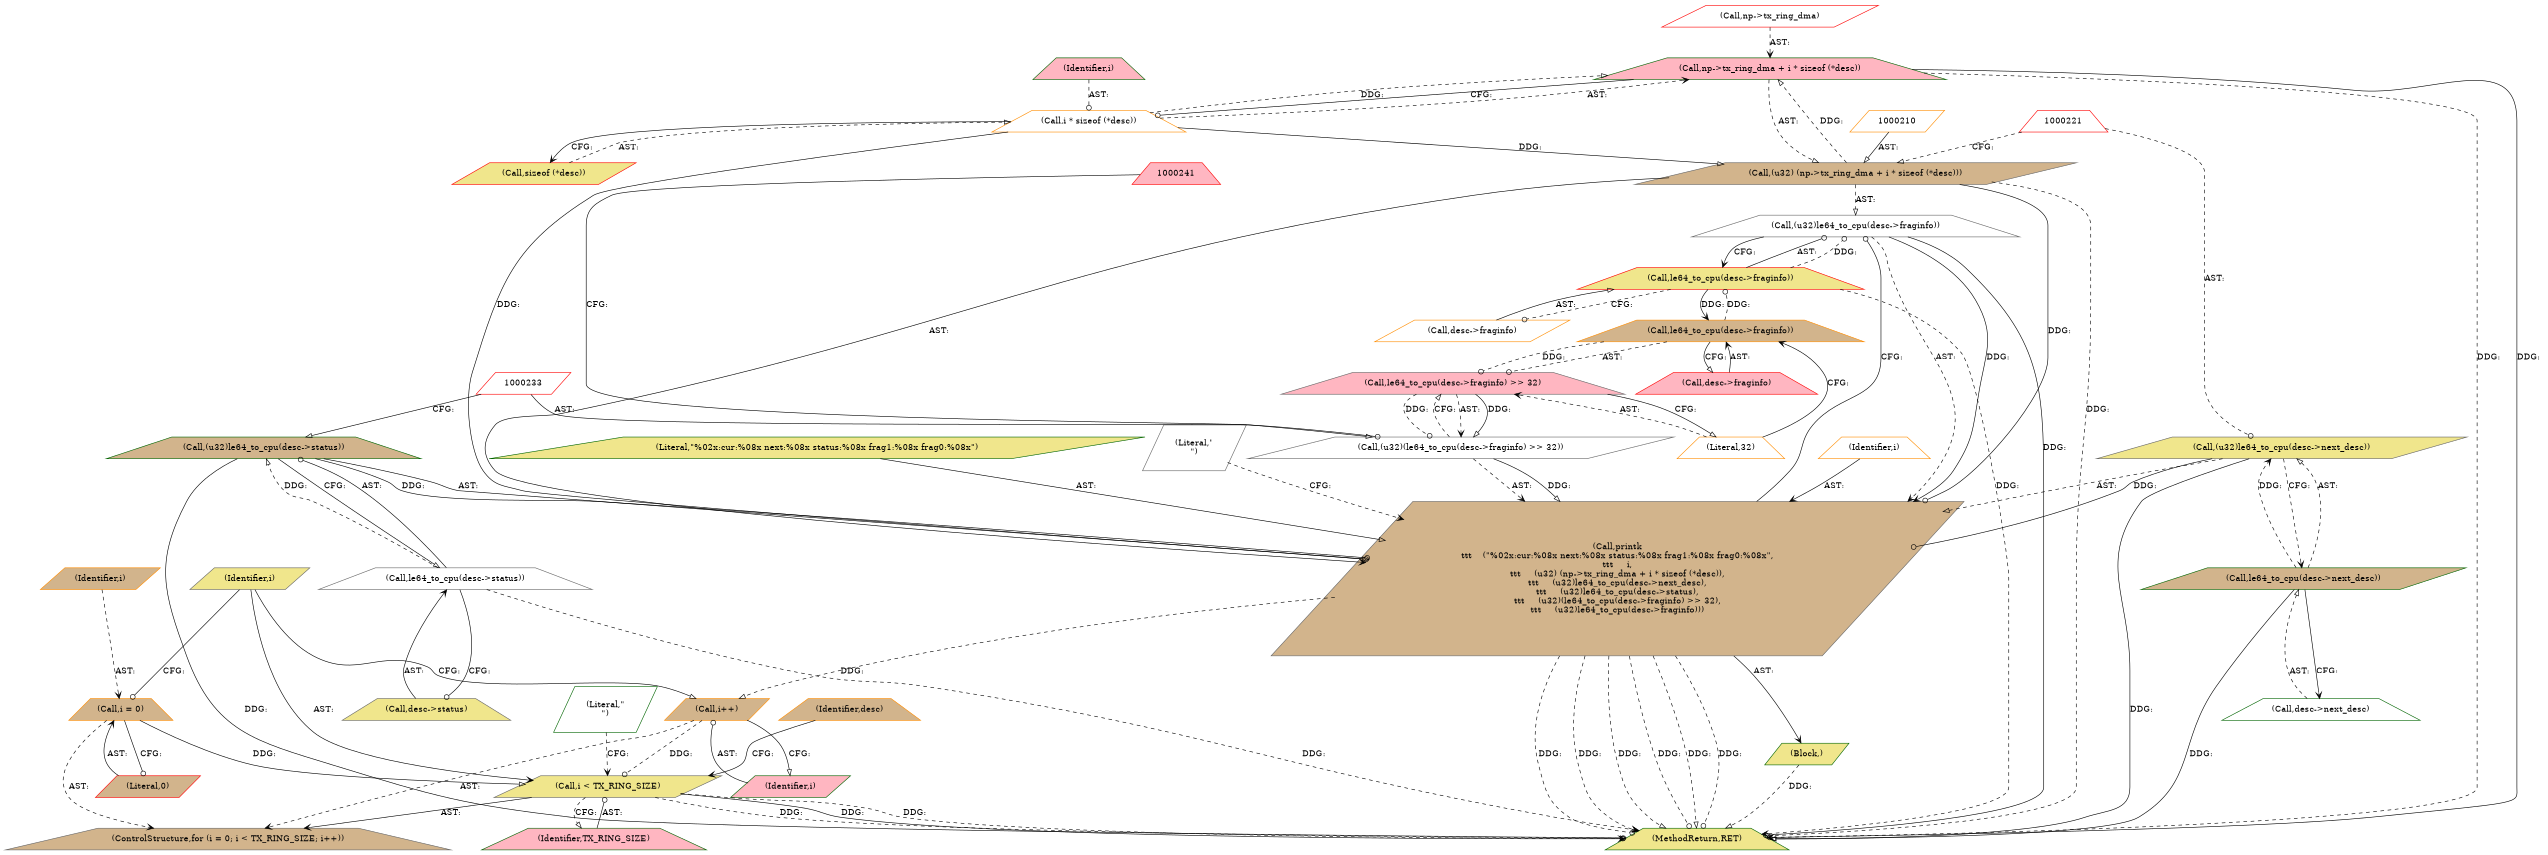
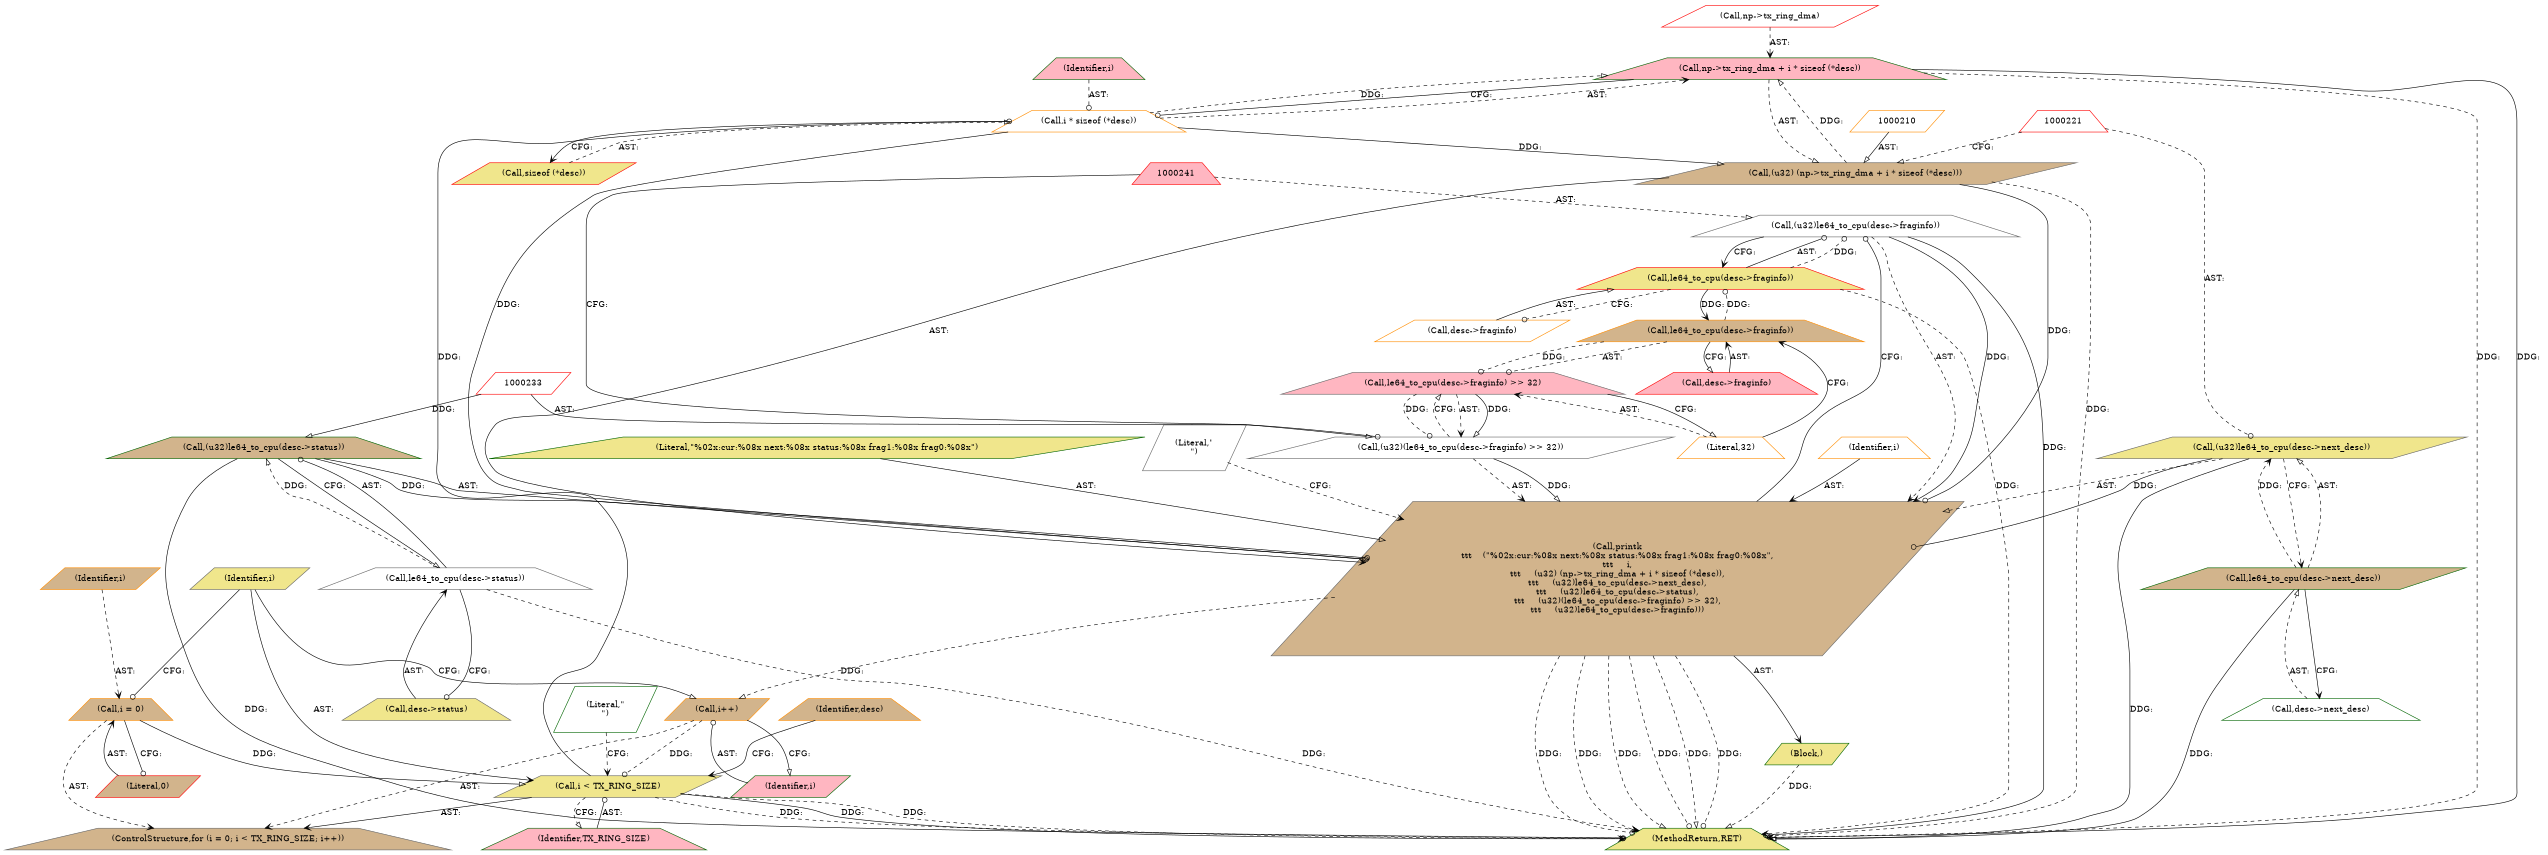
(1856, 197) -> (1494, 198)
none -> (438, 284)
(445, 410) -> (445, 410)
